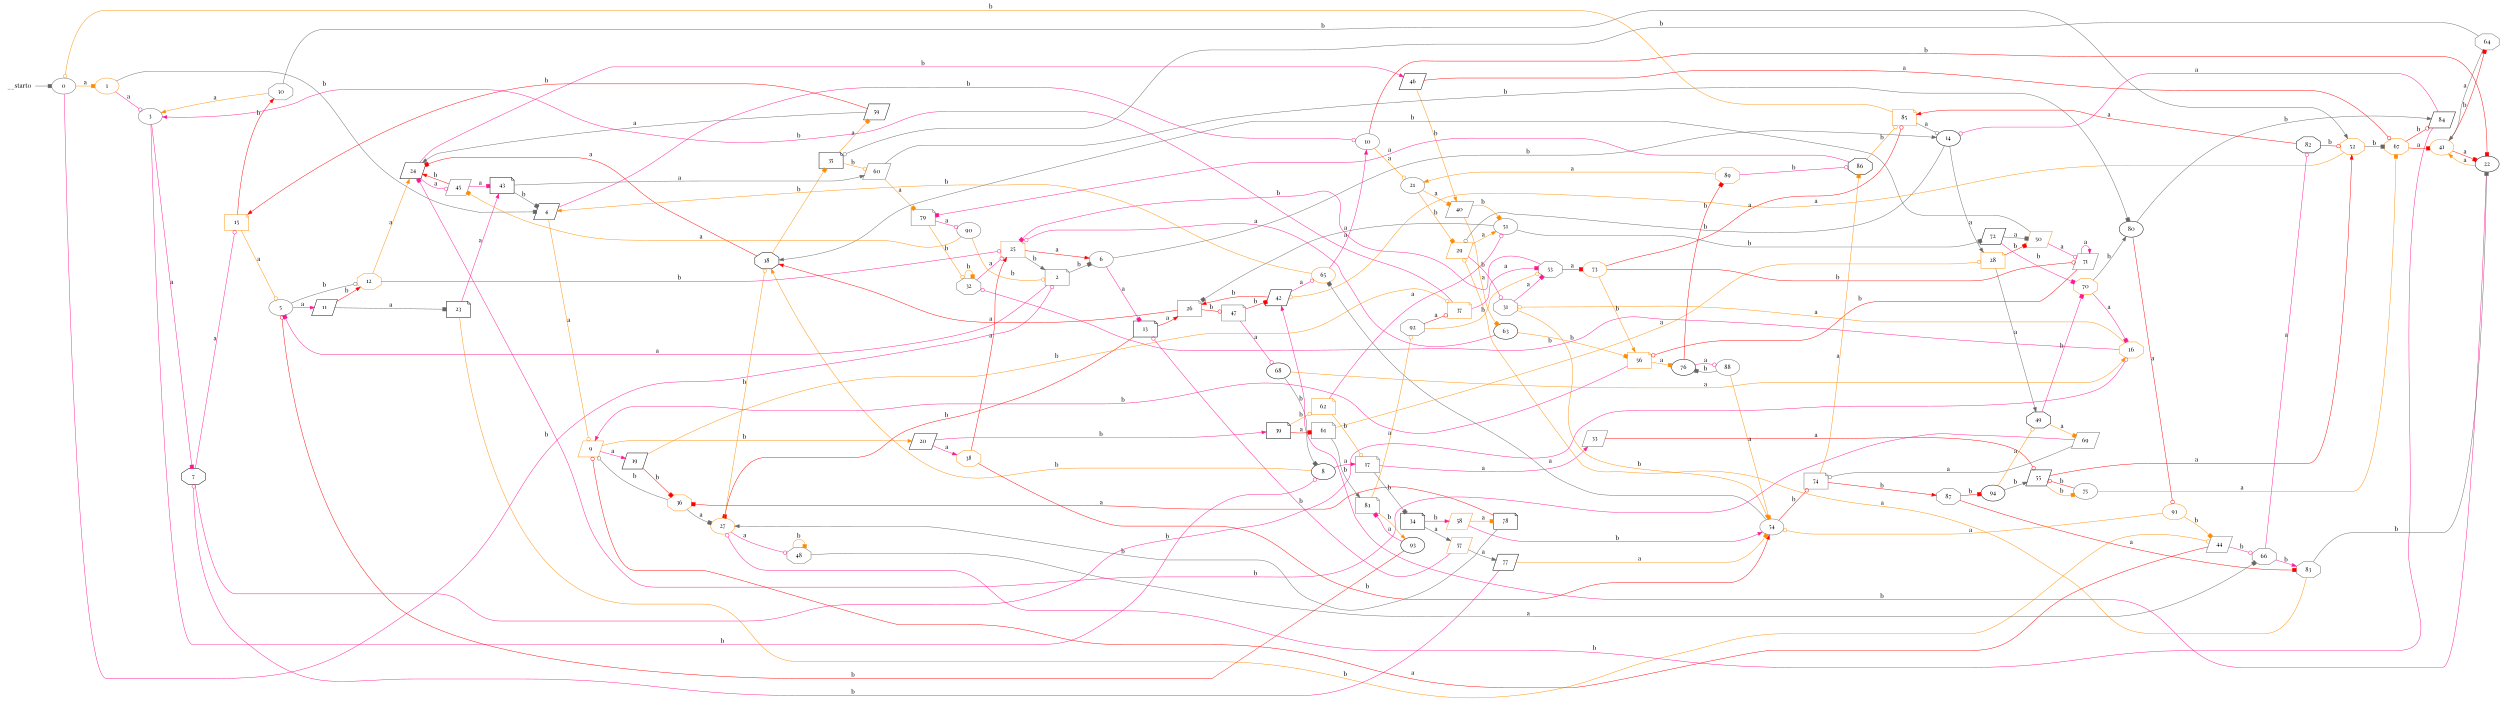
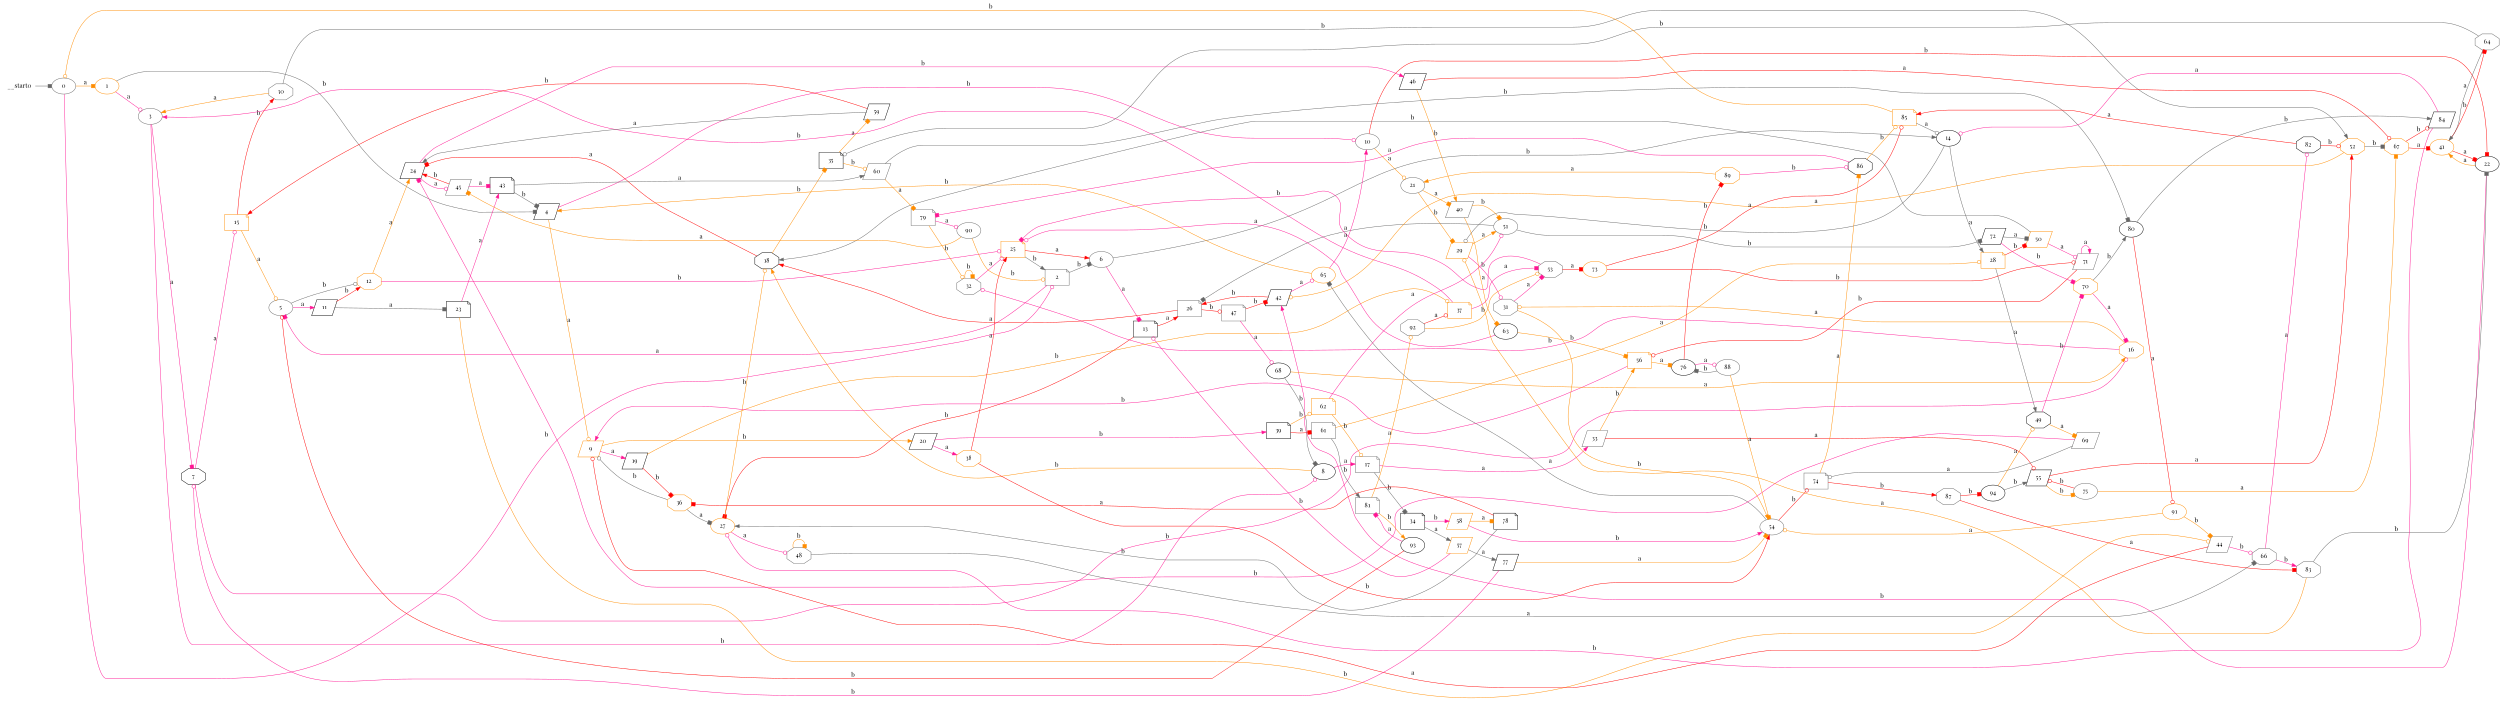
(1616, 312) -> (1616, 401)
